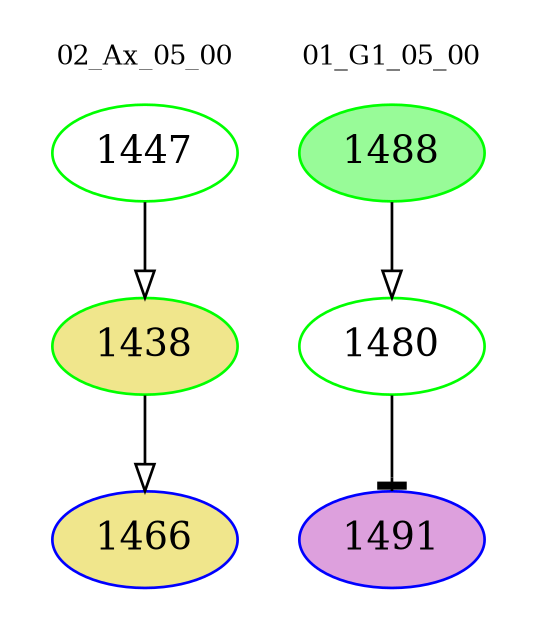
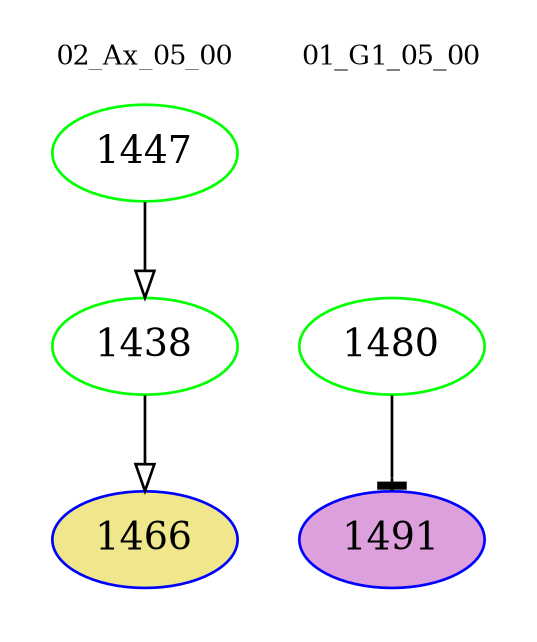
(392, 153) -> none
(145, 346) -> (145, 346)
